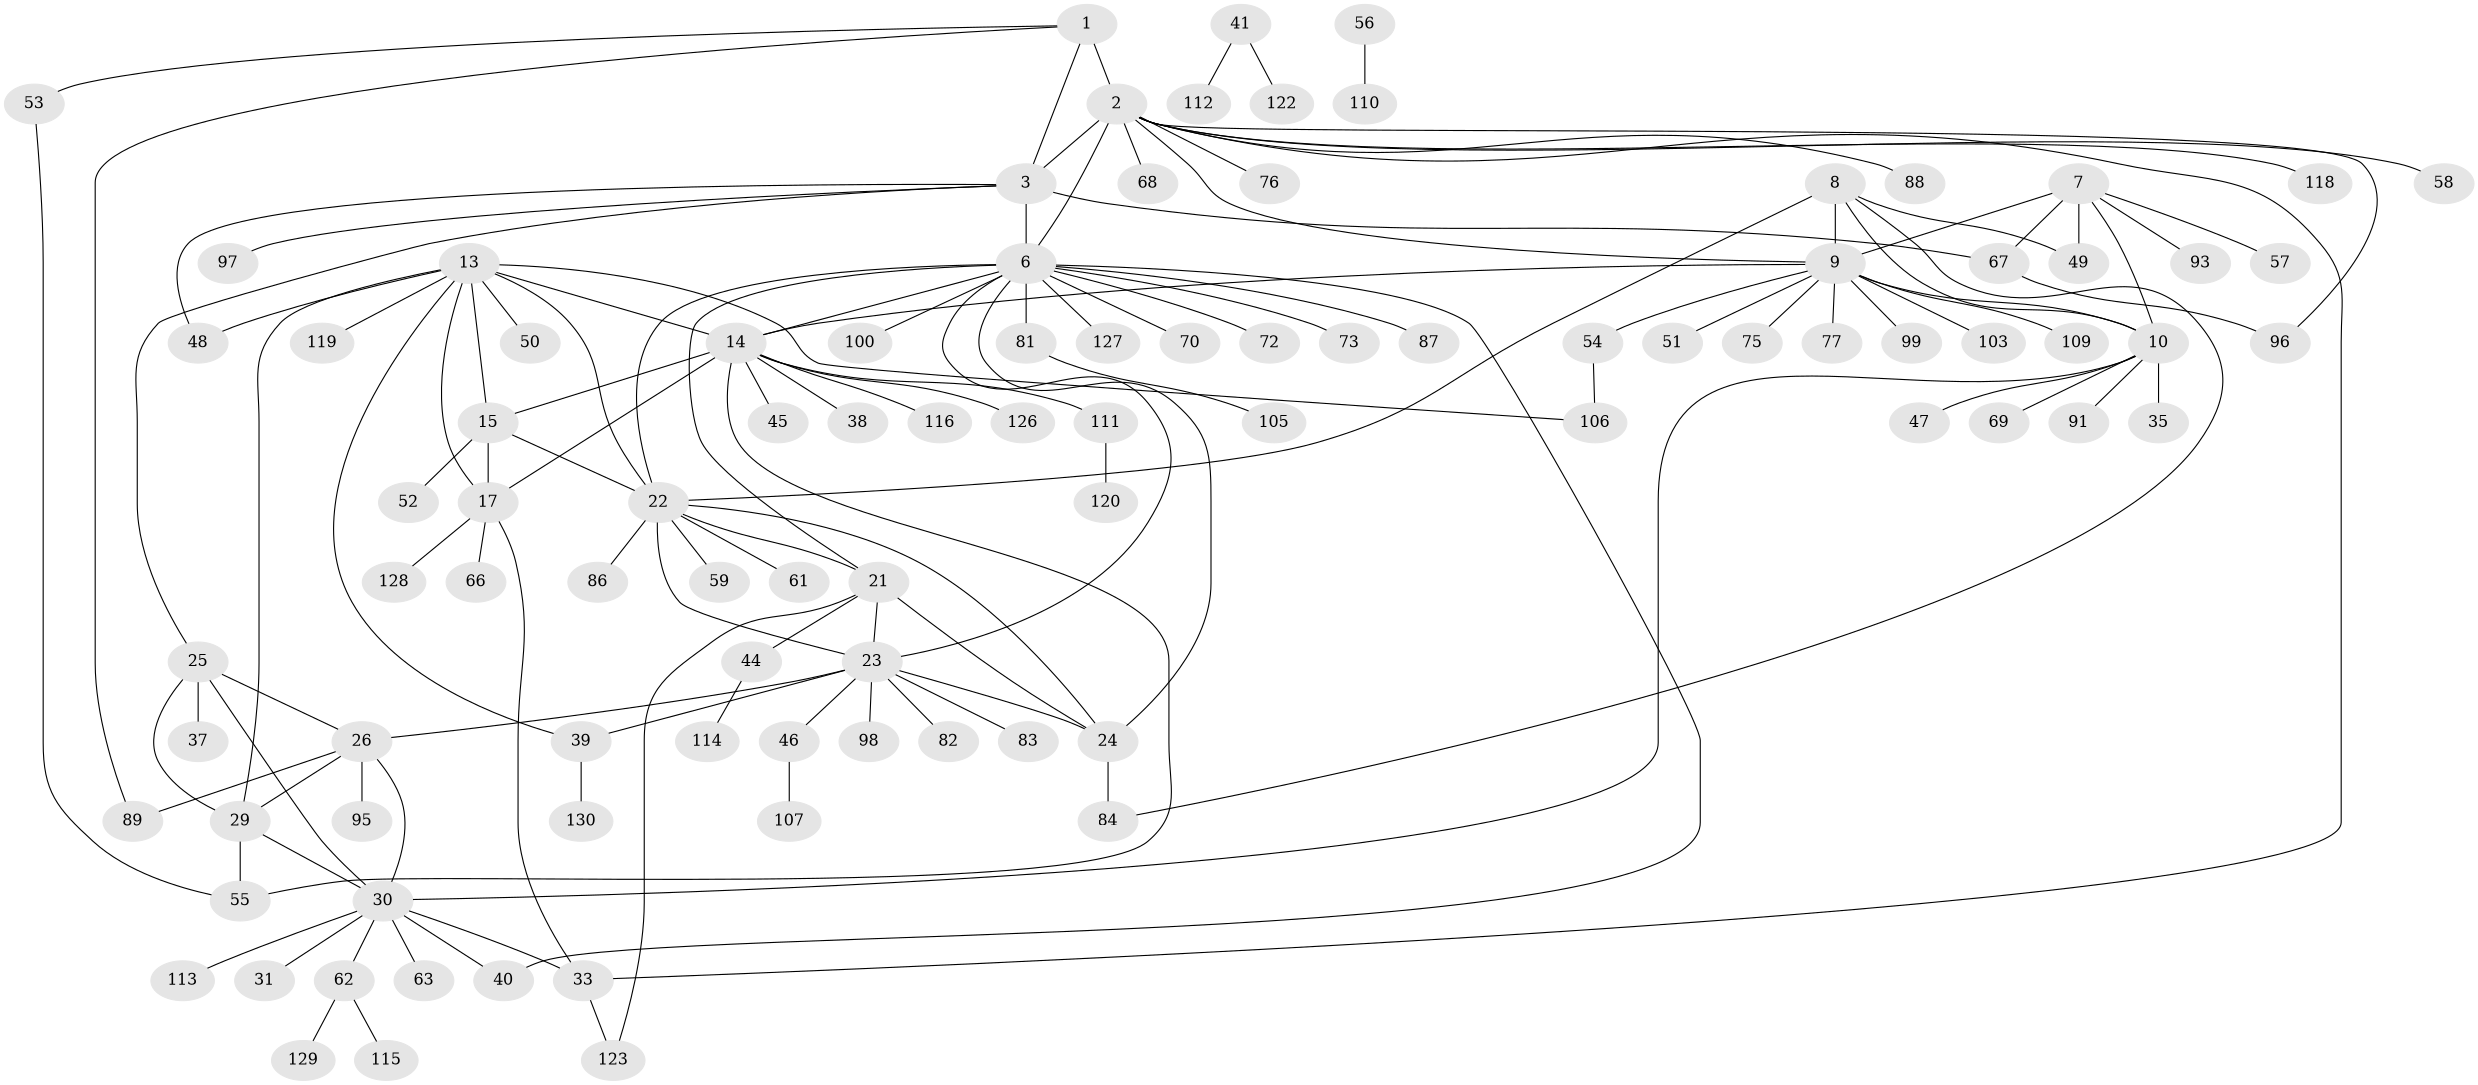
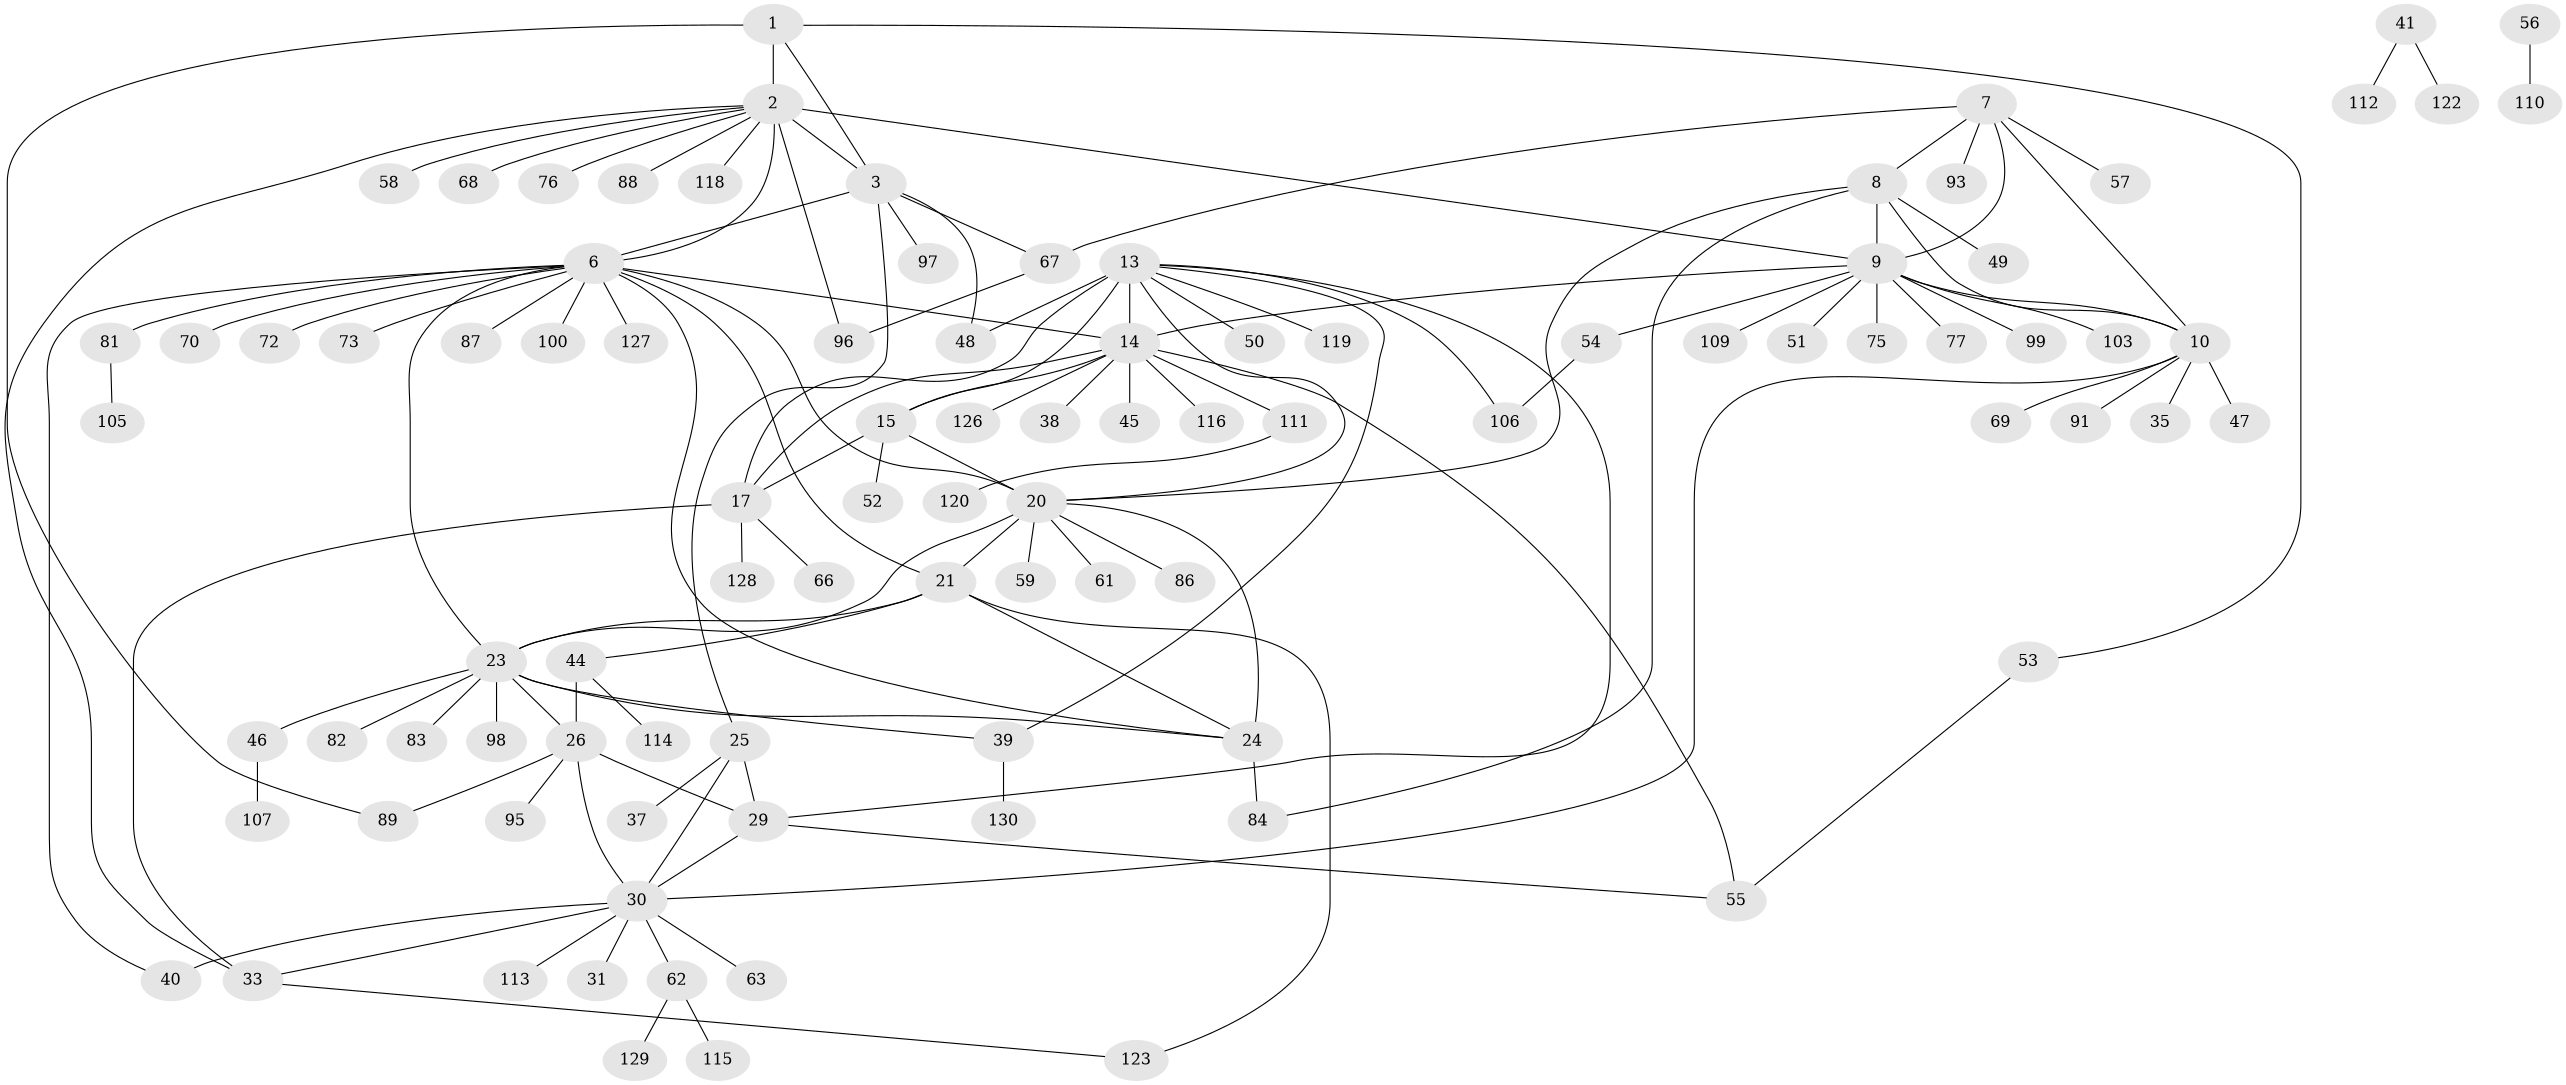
(2079, 224) -> (1932, 144)
(659, 503) -> (1037, 503)
(280, 702) -> (576, 702)
